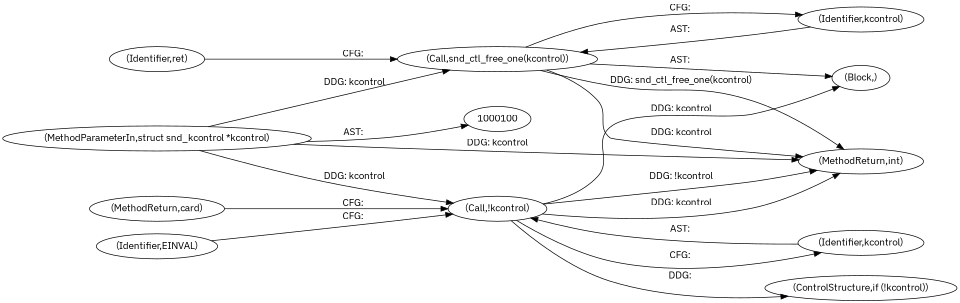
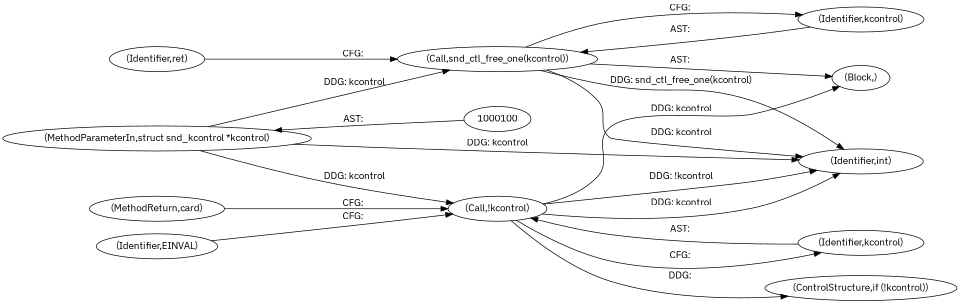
(384, 138) -> (373, 125)
(861, 161) -> (861, 161)
